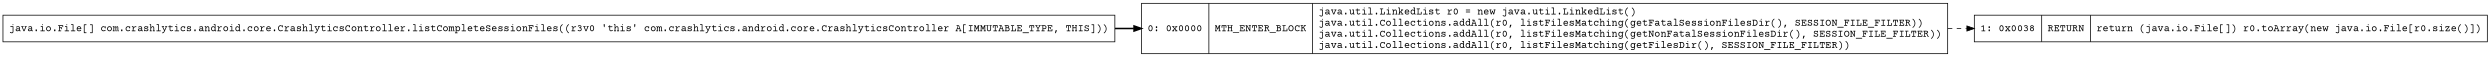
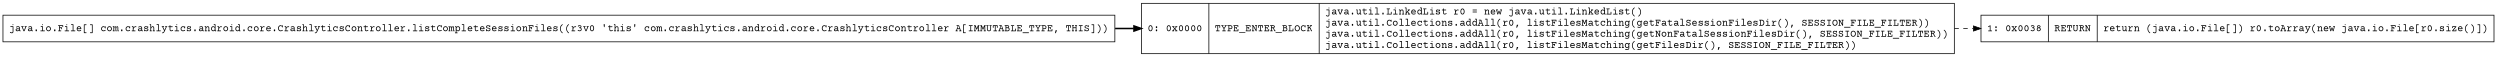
(1261, 28) -> (1264, 28)
